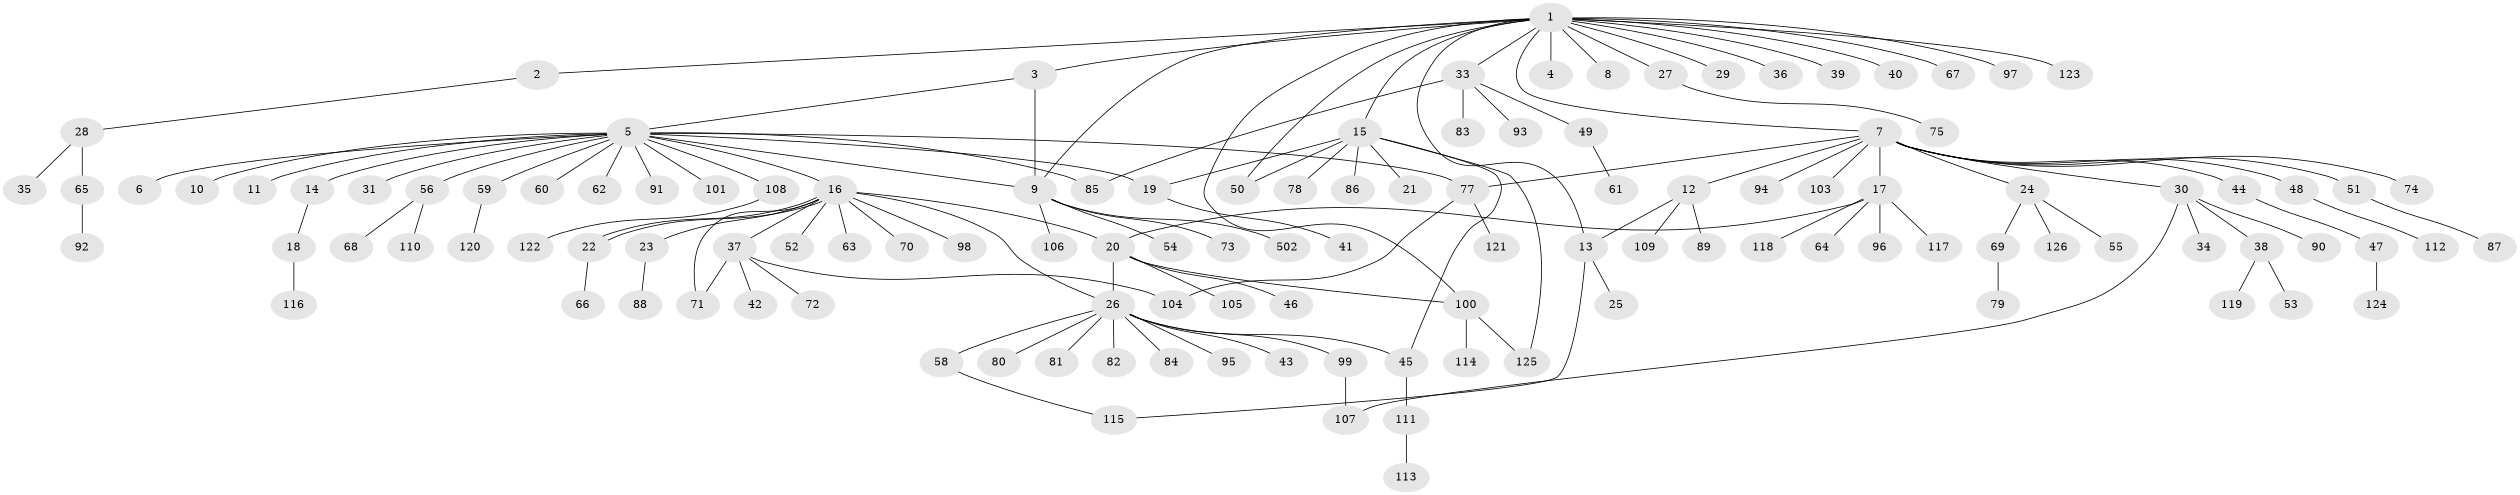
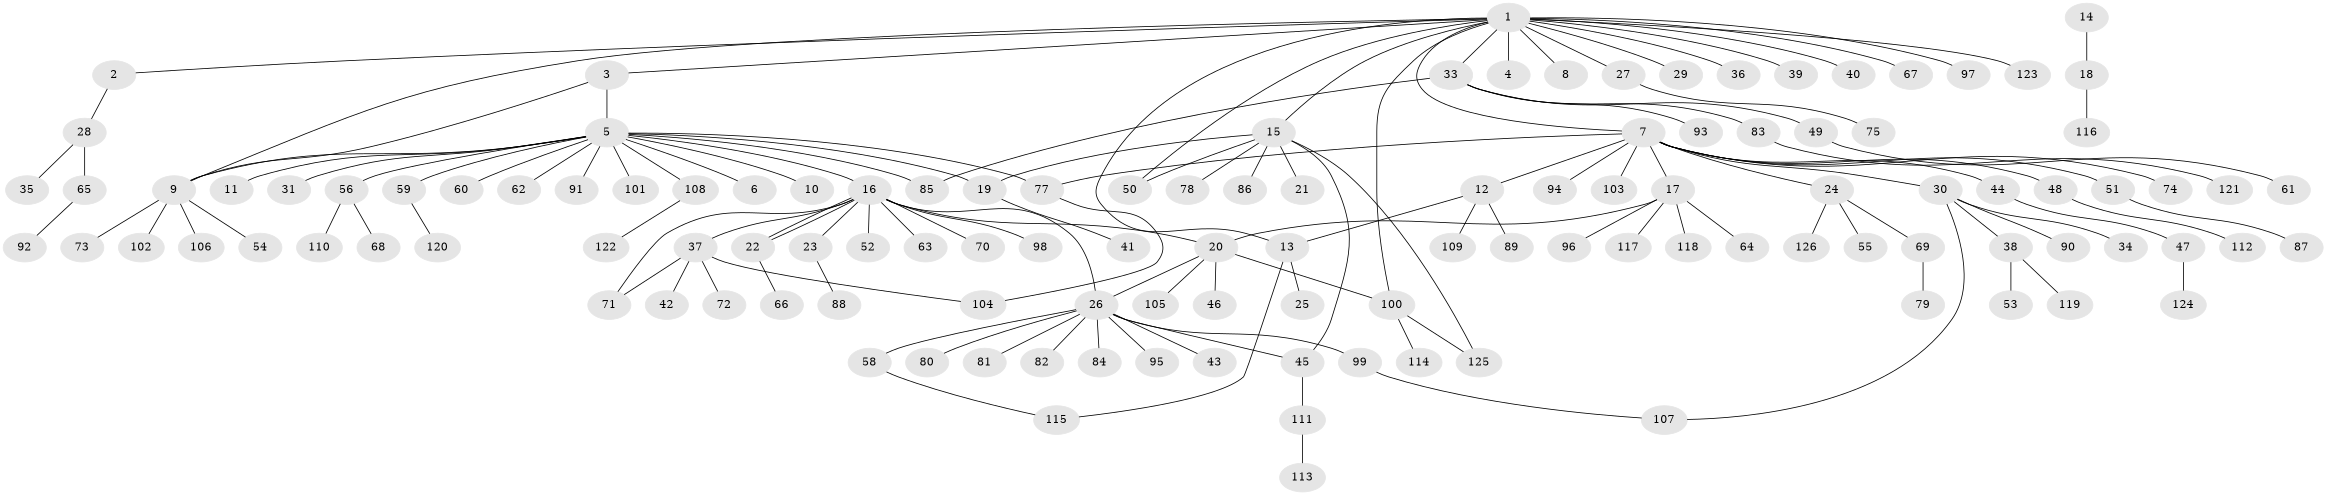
(466, 149) -> none
(1485, 225) -> (1994, 162)
(1287, 248) -> (141, 248)
